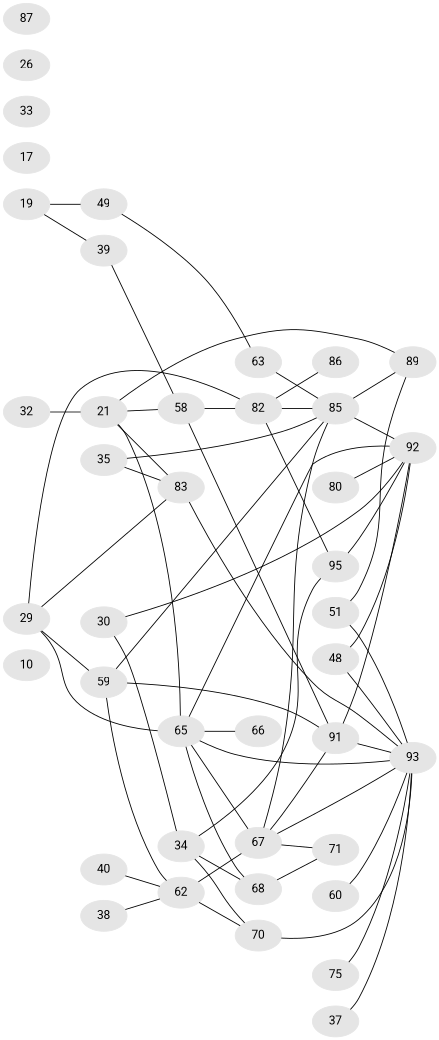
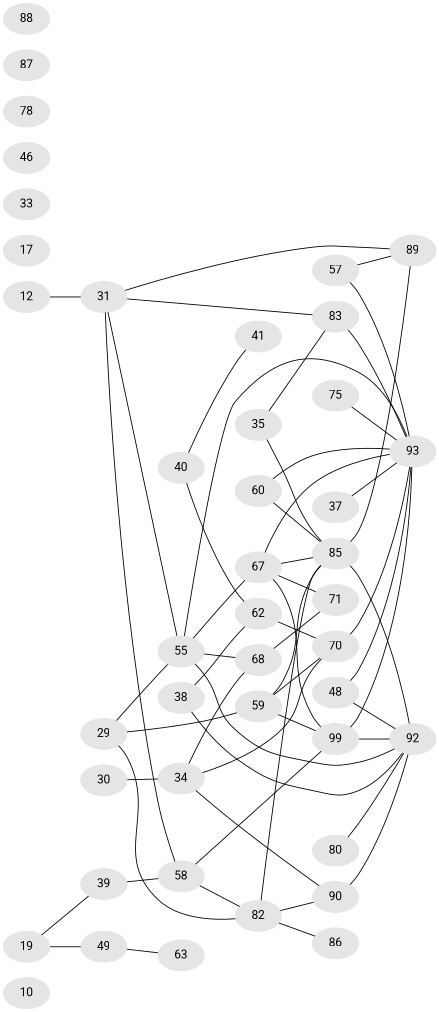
none -> (27, 19)
(27, 65) -> (27, 158)
none -> (27, 112)
none -> (258, 336)
(292, 382) -> (297, 522)
(27, 412) -> (27, 297)
(104, 412) -> (104, 297)
(104, 553) -> none
(276, 559) -> (292, 786)
(336, 566) -> (336, 897)
(336, 613) -> (336, 270)
(181, 731) -> (181, 651)
(258, 731) -> none
(336, 738) -> (336, 739)
(127, 793) -> (304, 671)
(214, 871) -> none
